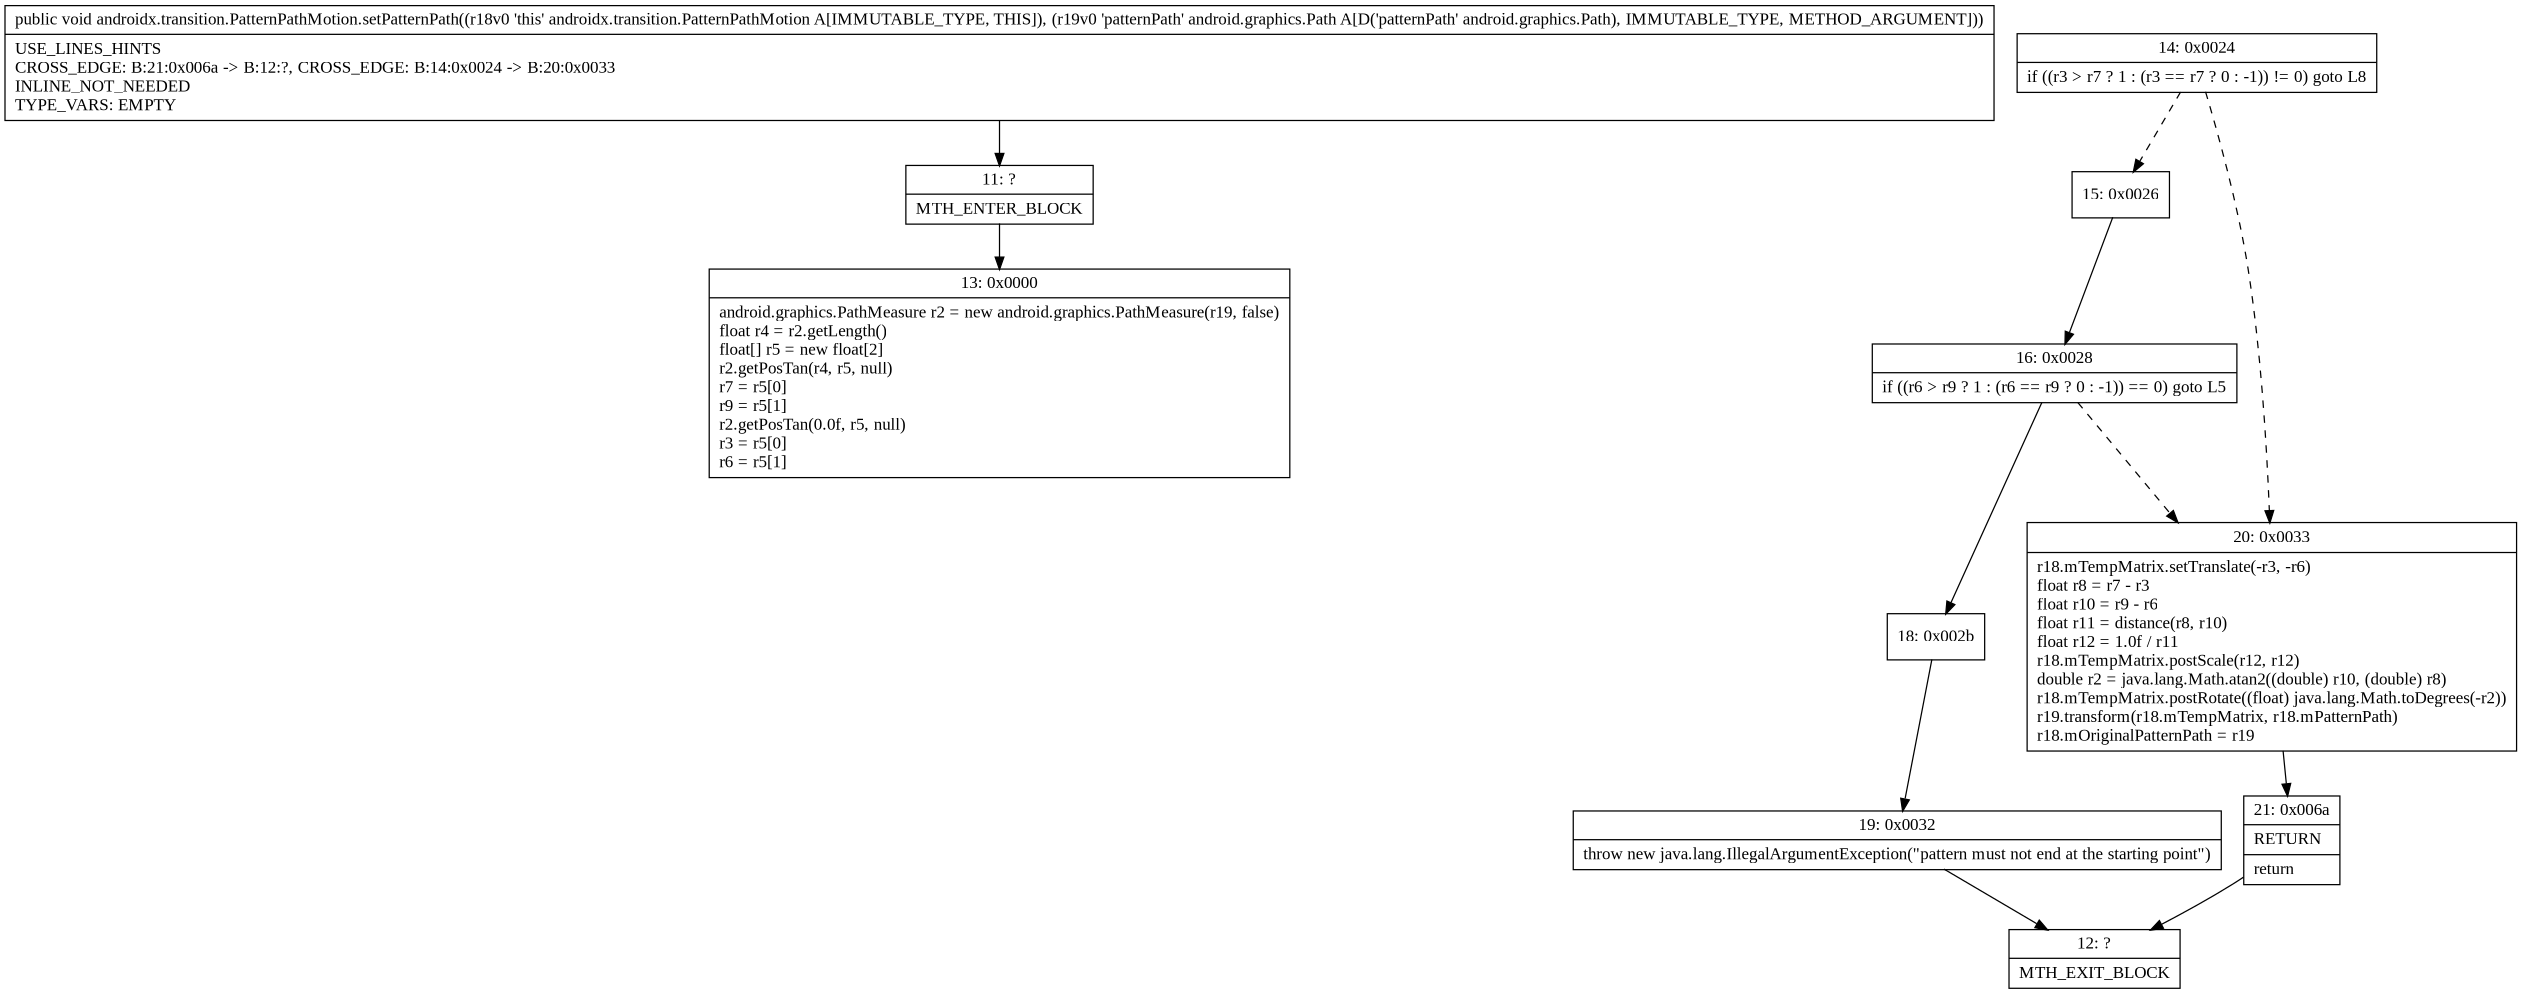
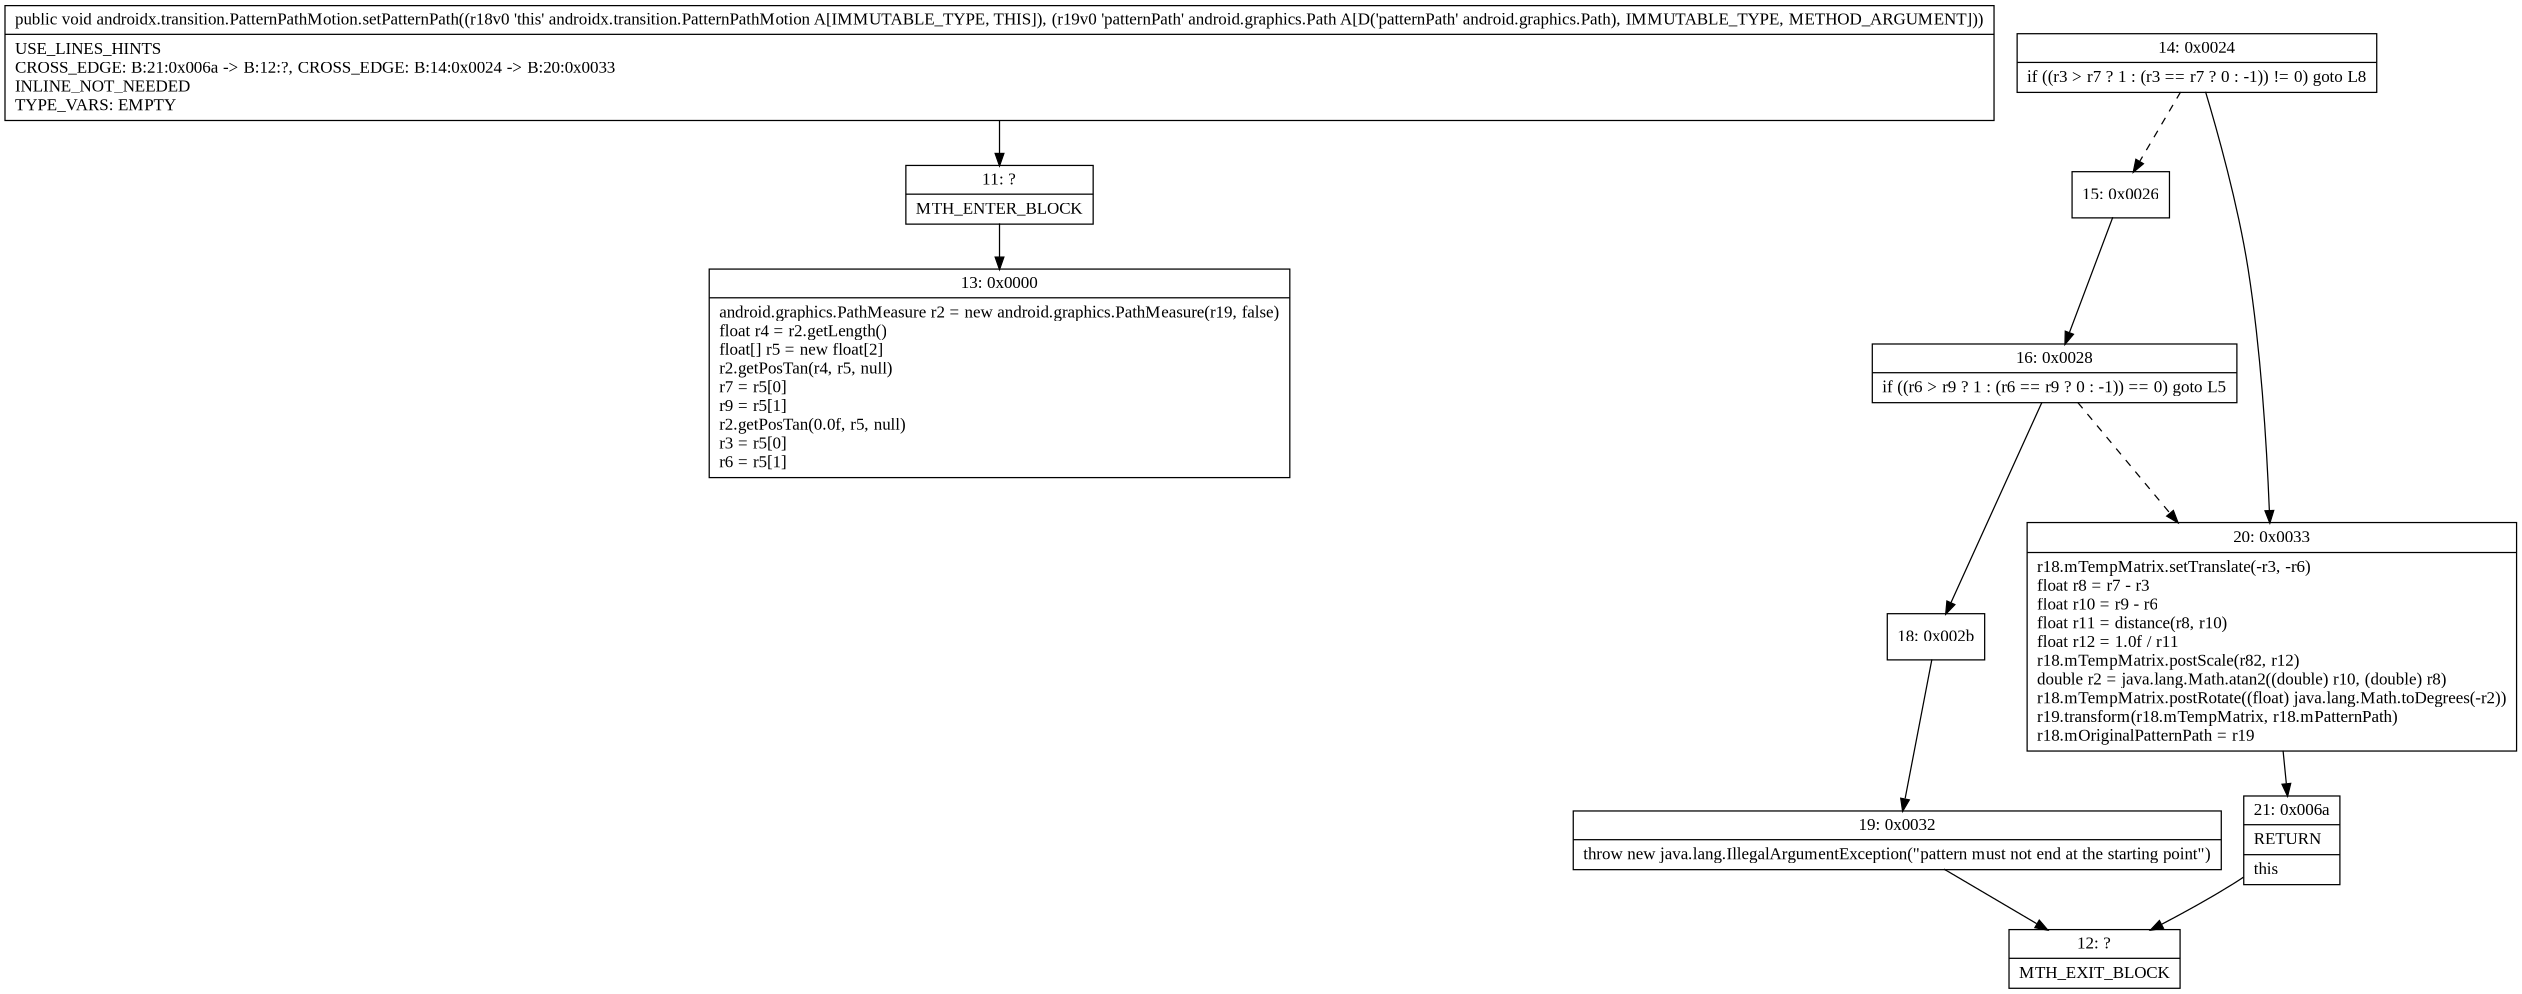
(2252, 299) -> (2252, 299)
(2169, 661) -> (2169, 661)
(2274, 869) -> (2266, 869)
